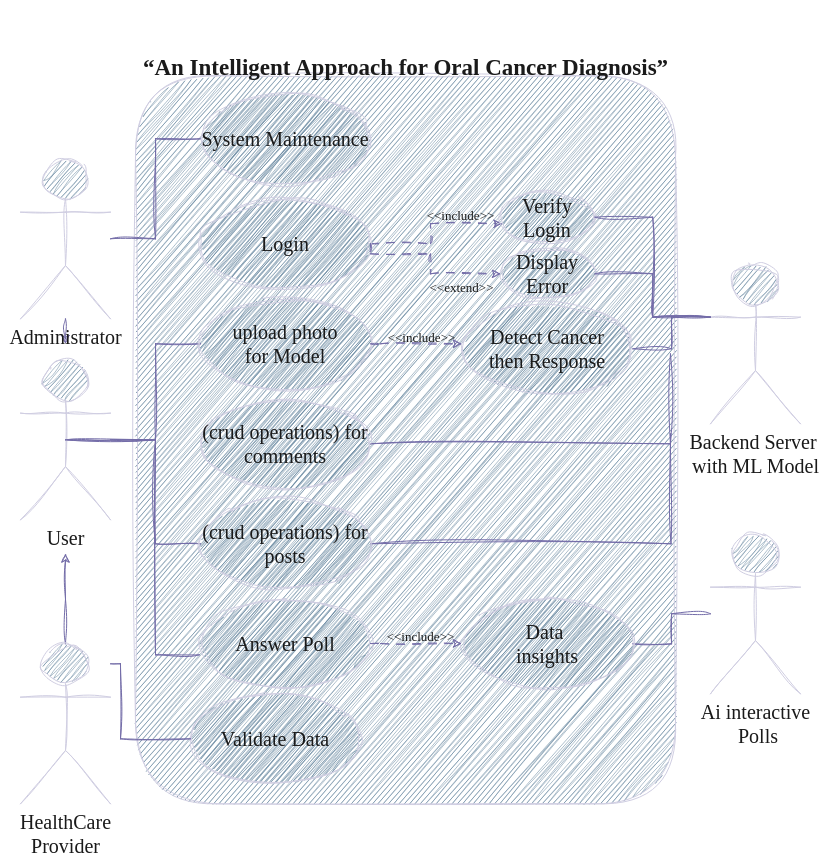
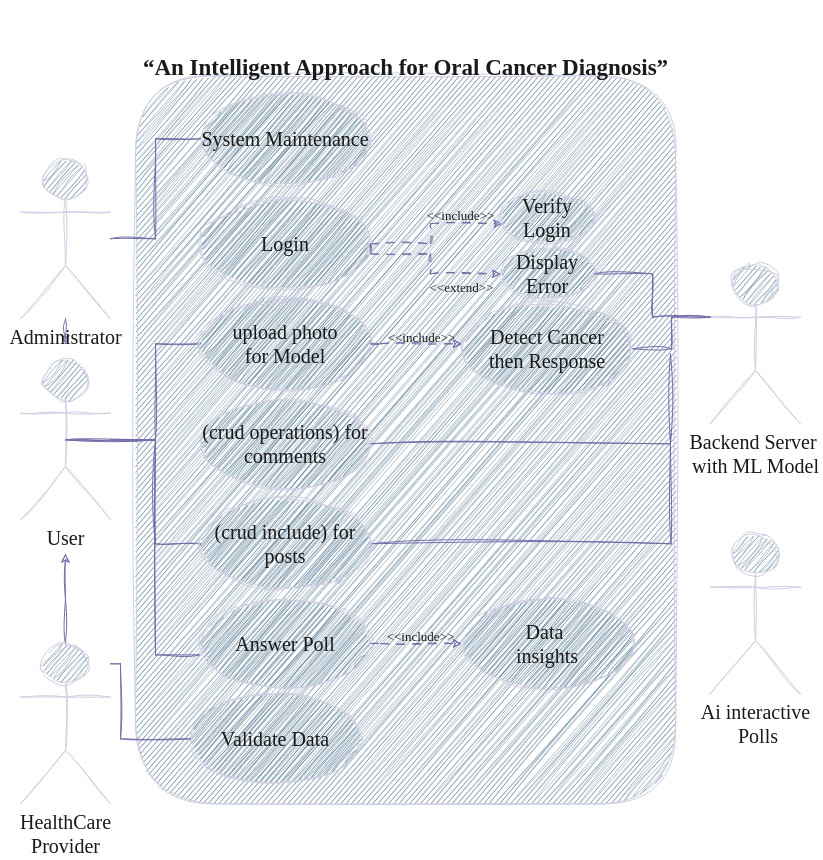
(653, 221) -> none
(286, 544) -> (286, 544)
(694, 614) -> none
